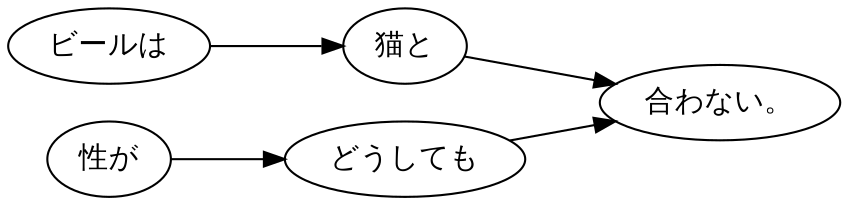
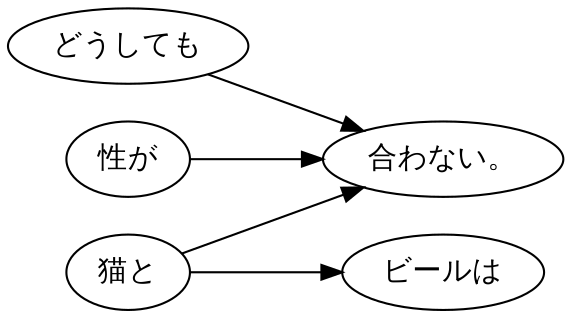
(266, 46) -> (255, 272)
(217, 159) -> (246, 159)
